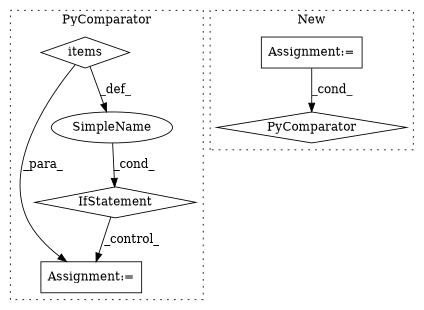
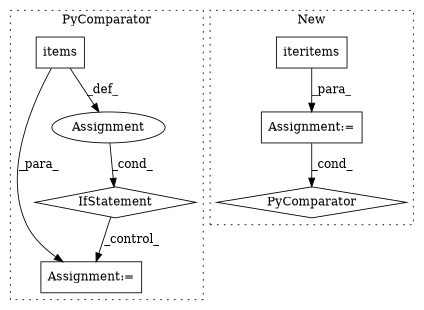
(85, 53) -> (60, 53)
none -> (312, 53)
(112, 127) -> (108, 127)
